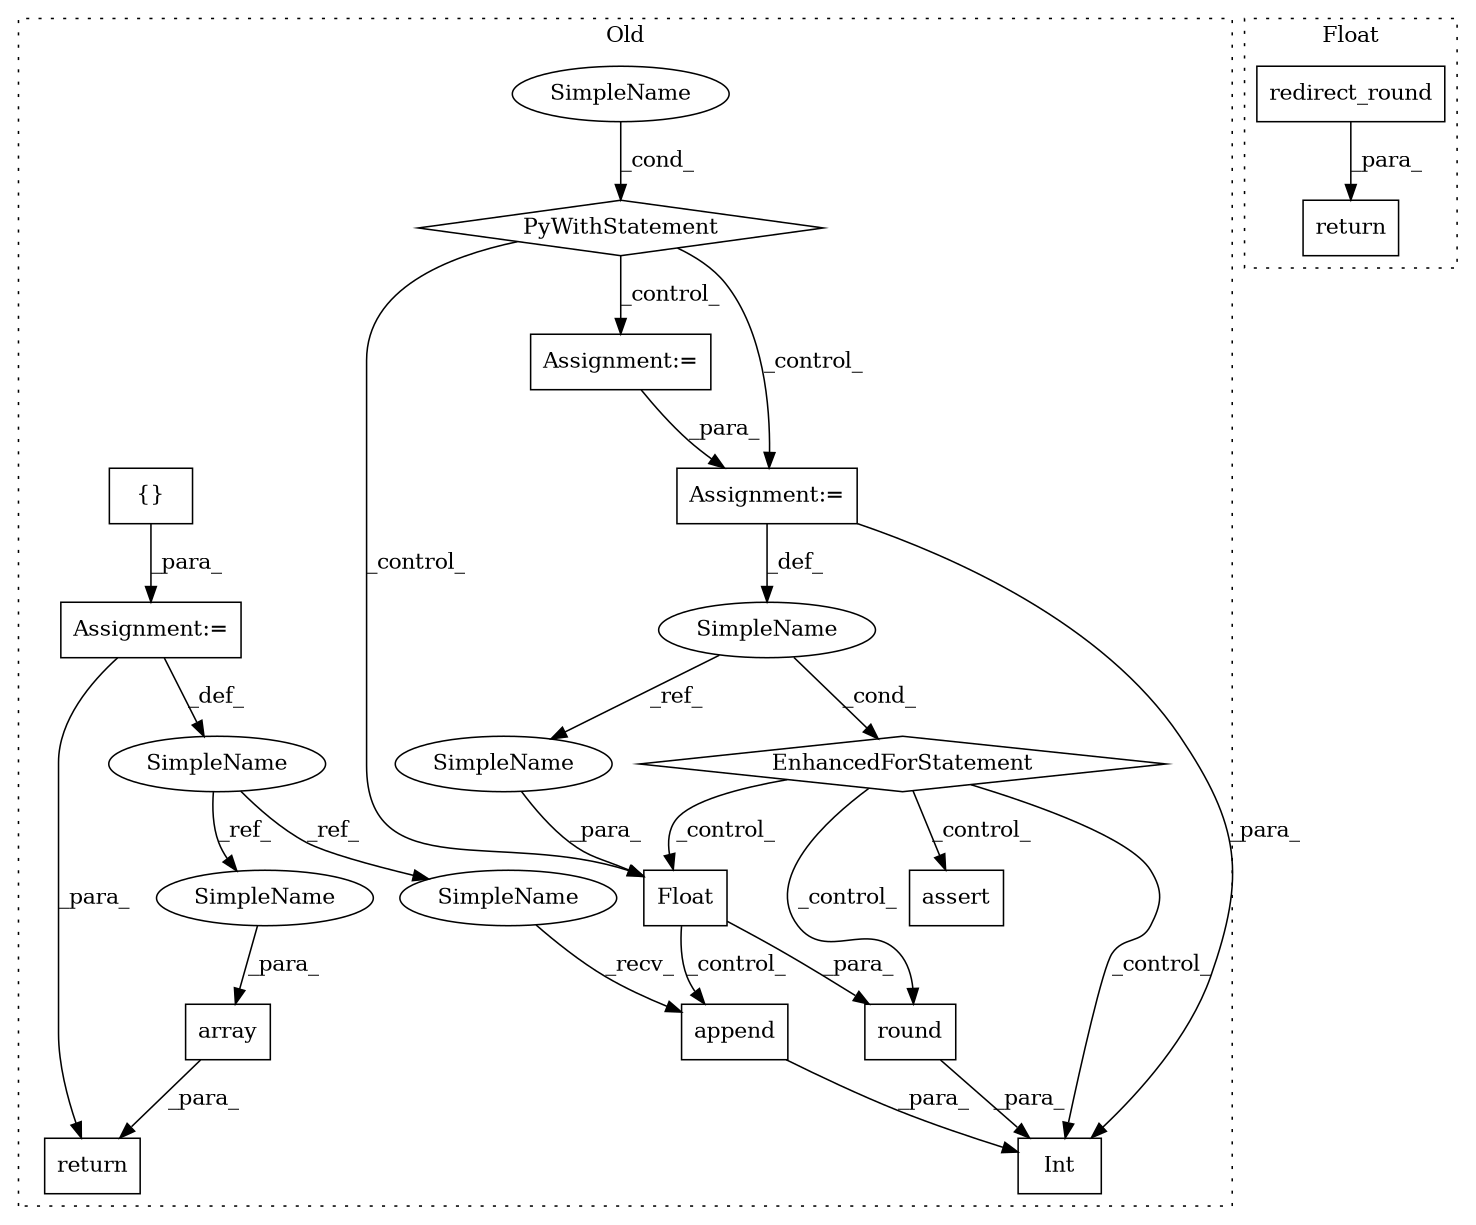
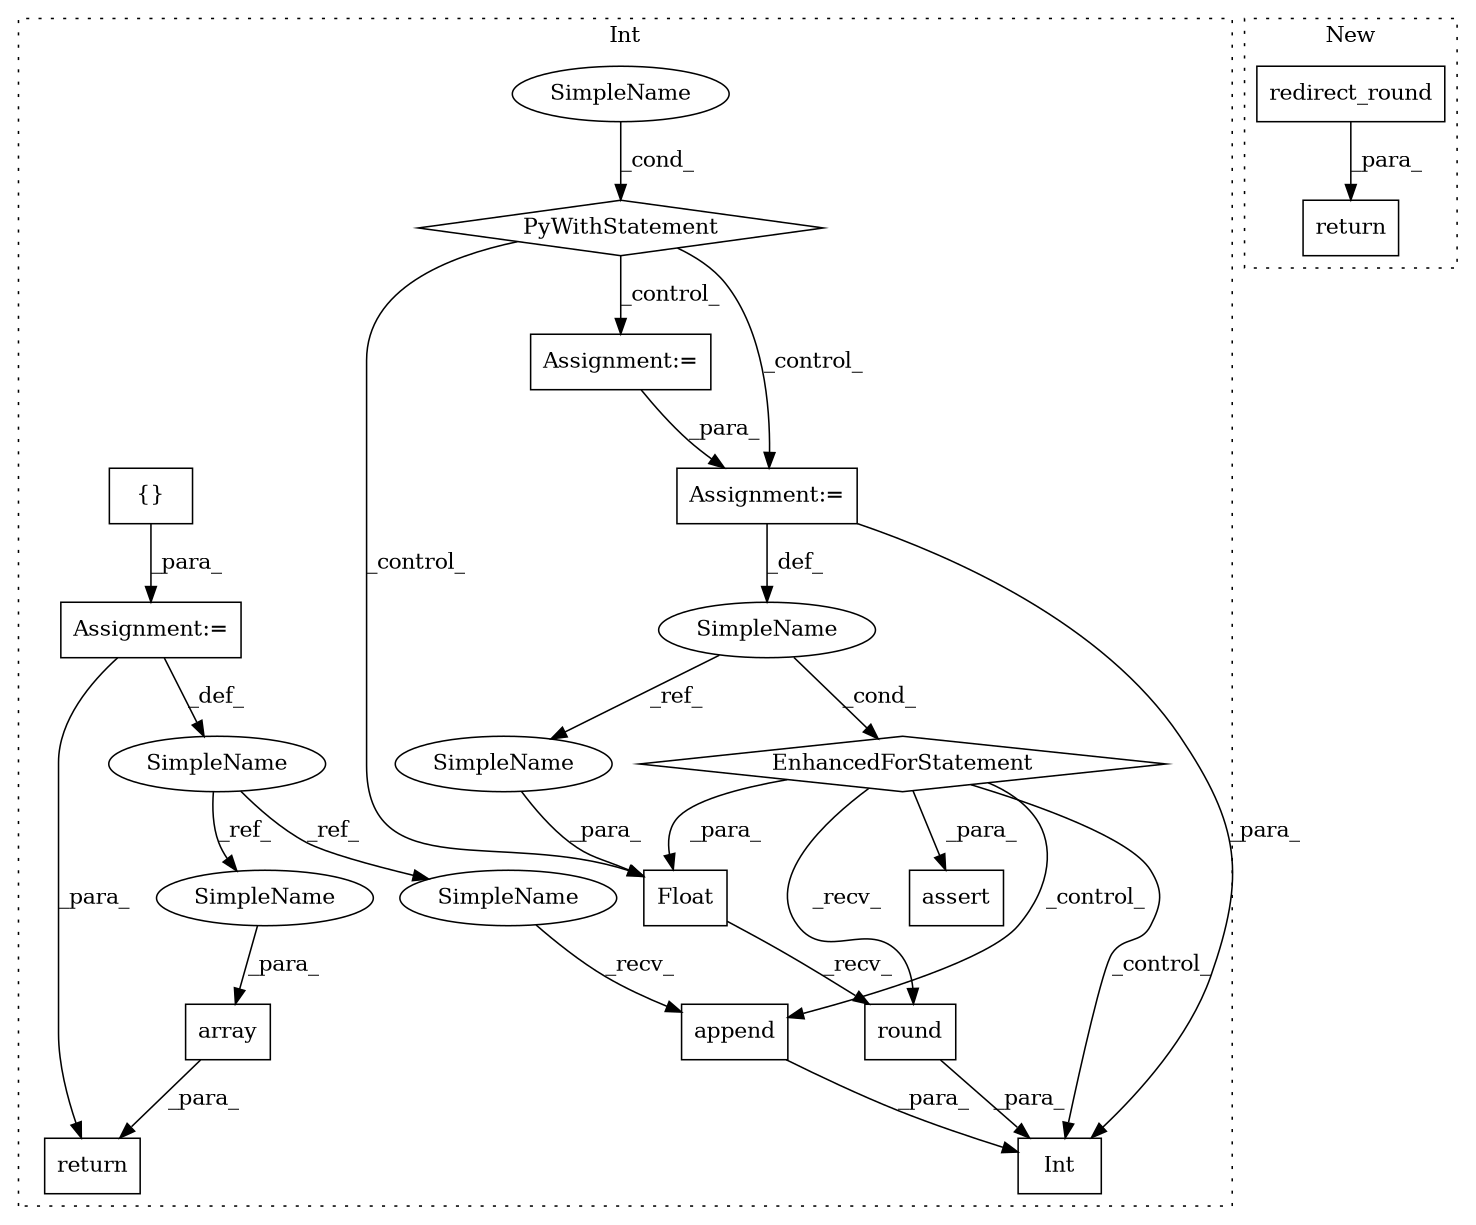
(625, 36) -> (625, 36)
(1351, 36) -> (1351, 36)
(725, 831) -> (725, 831)
(981, 831) -> (981, 831)
(847, 898) -> (847, 898)
(683, 960) -> (996, 943)
(858, 965) -> (858, 965)
